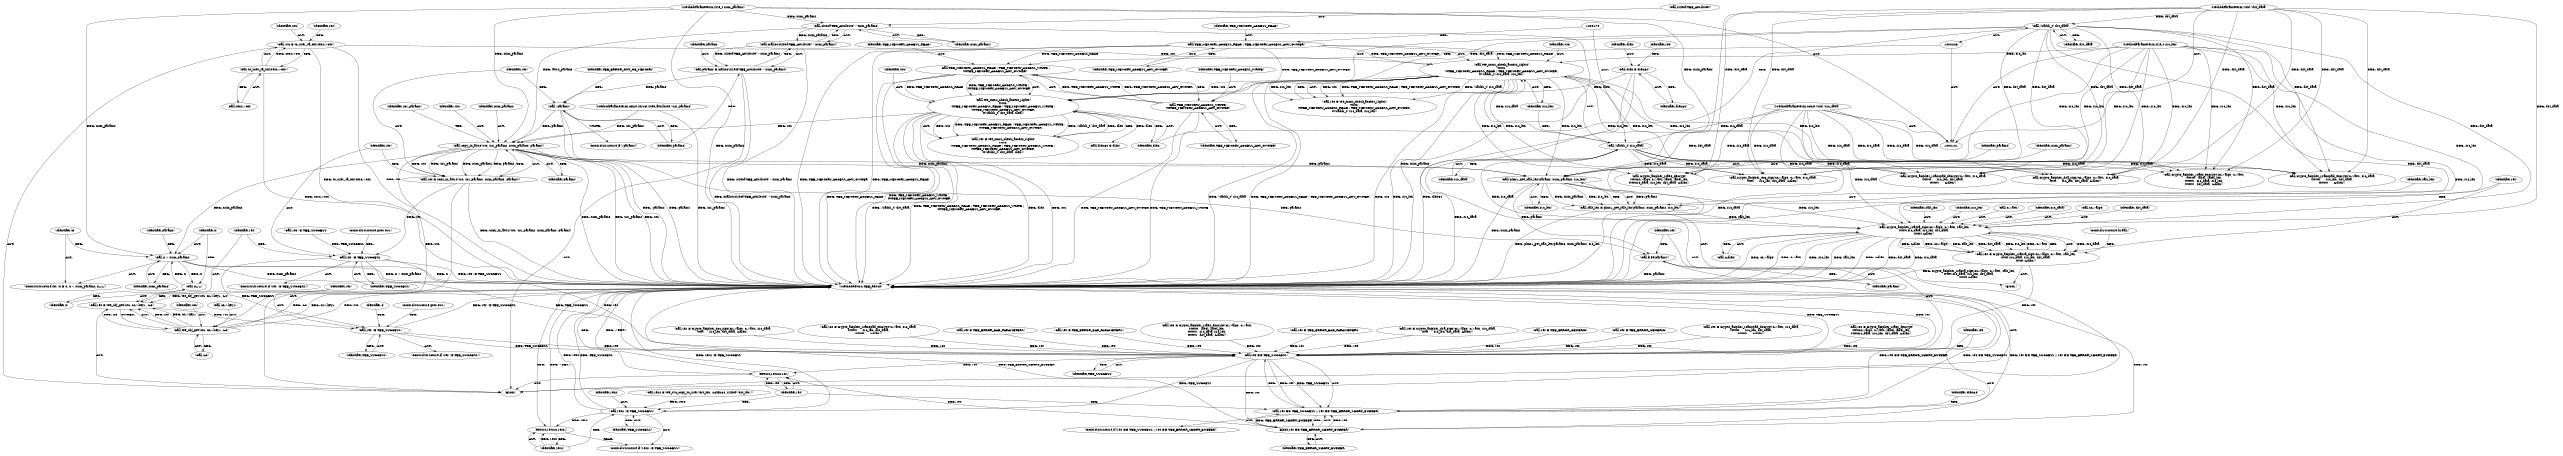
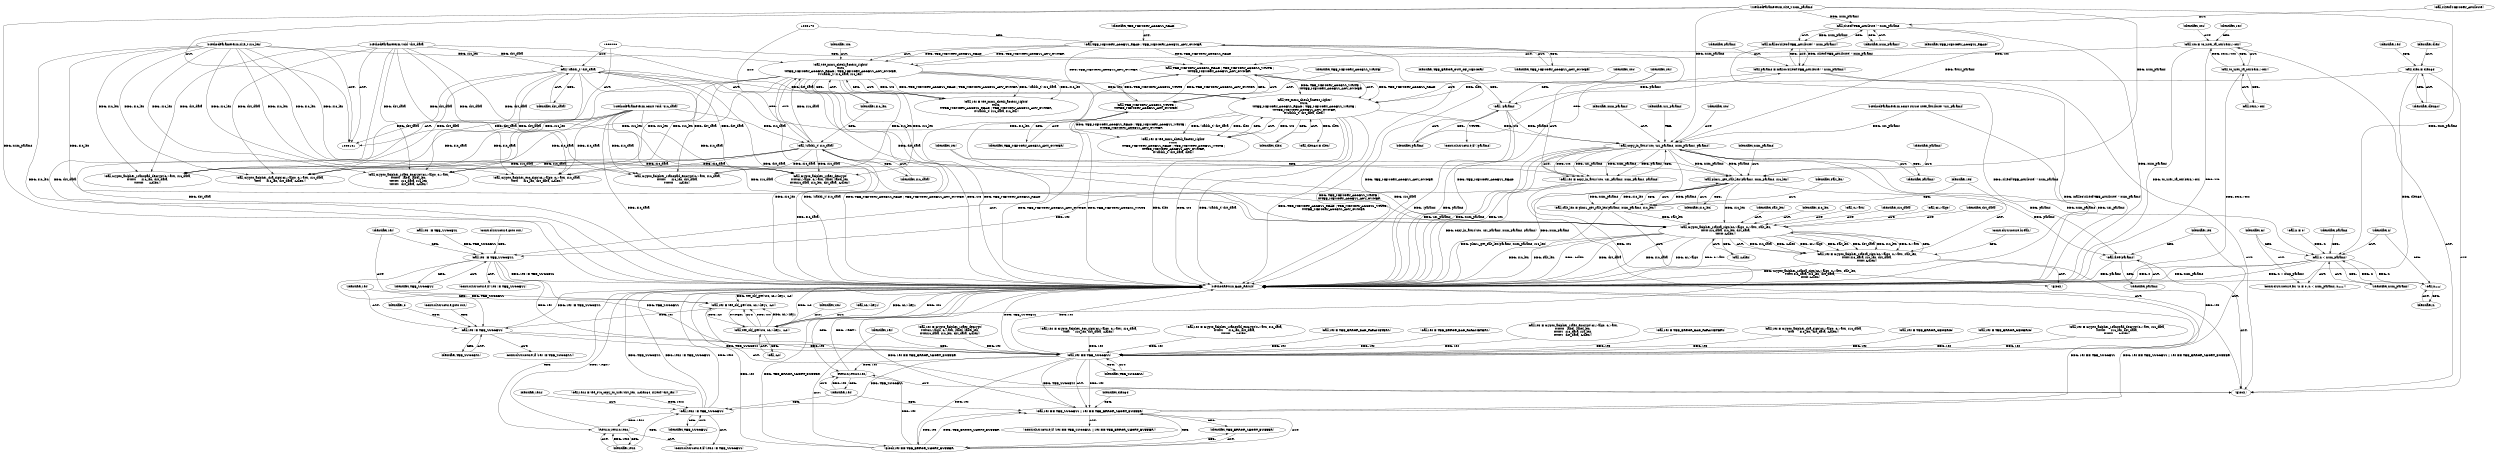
(1690, 7) -> (2459, 7)
(1995, 33) -> (596, 55)
none -> (2296, 231)
(861, 287) -> (1232, 287)
(1273, 393) -> (1183, 418)
(609, 439) -> (672, 439)
